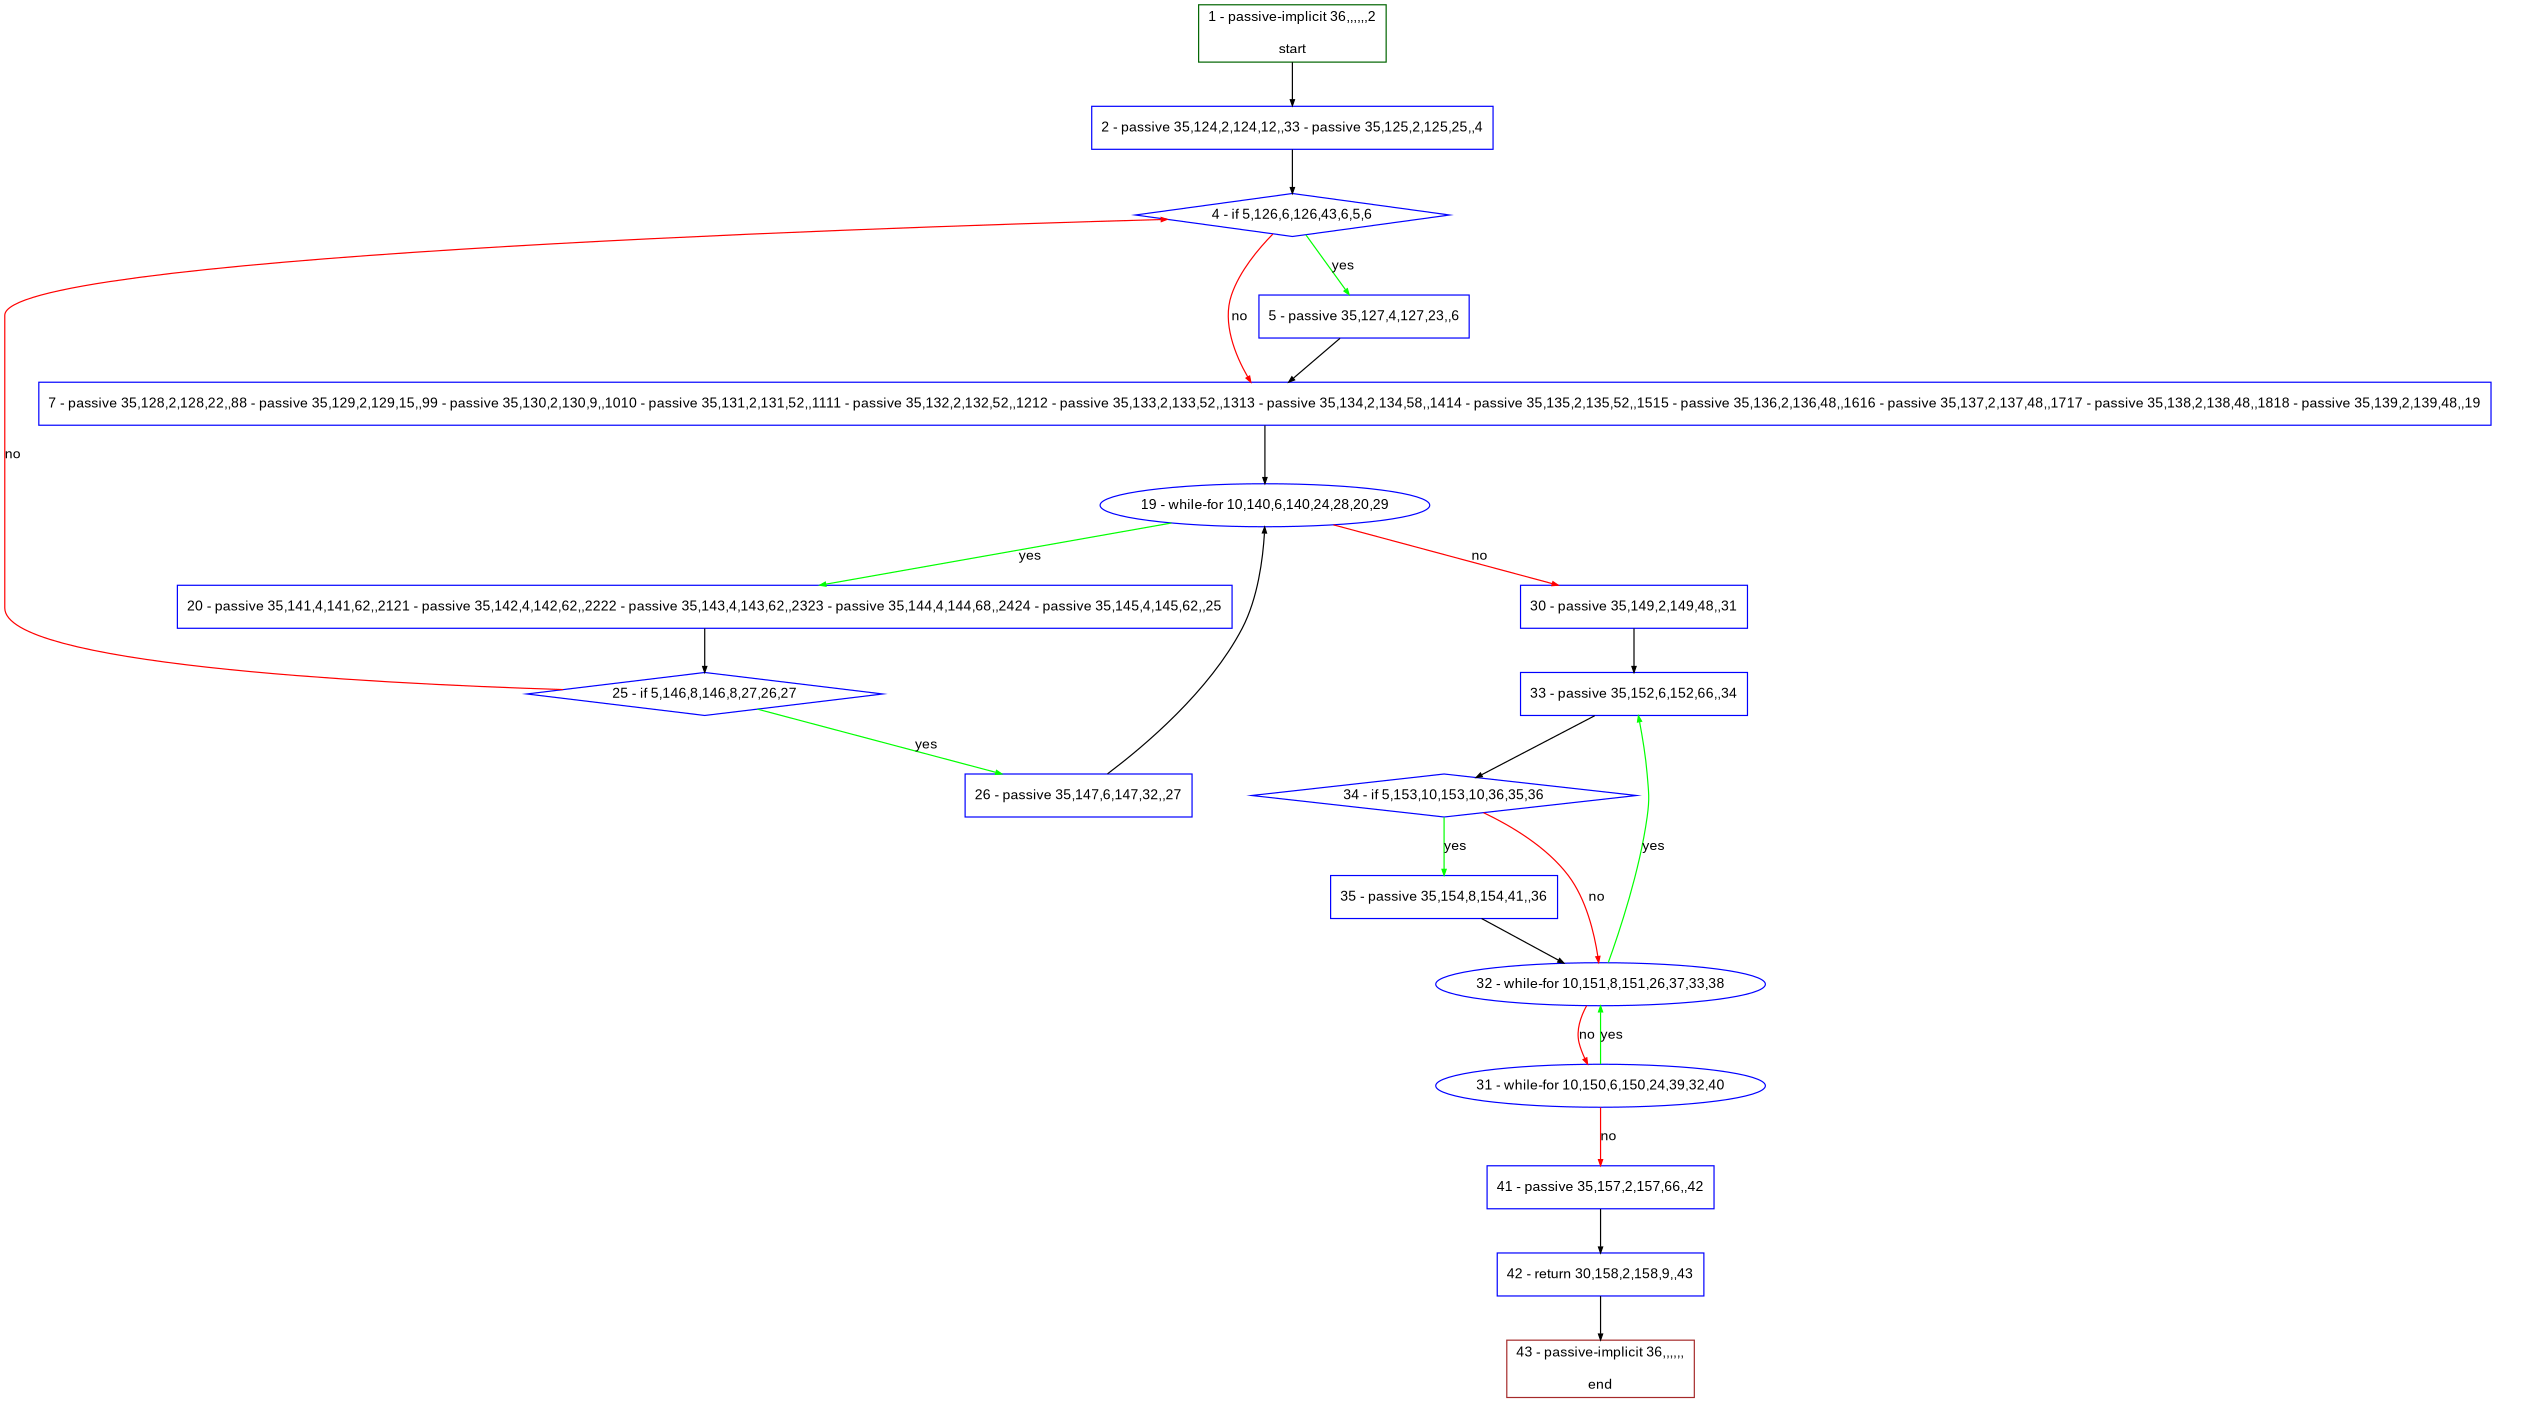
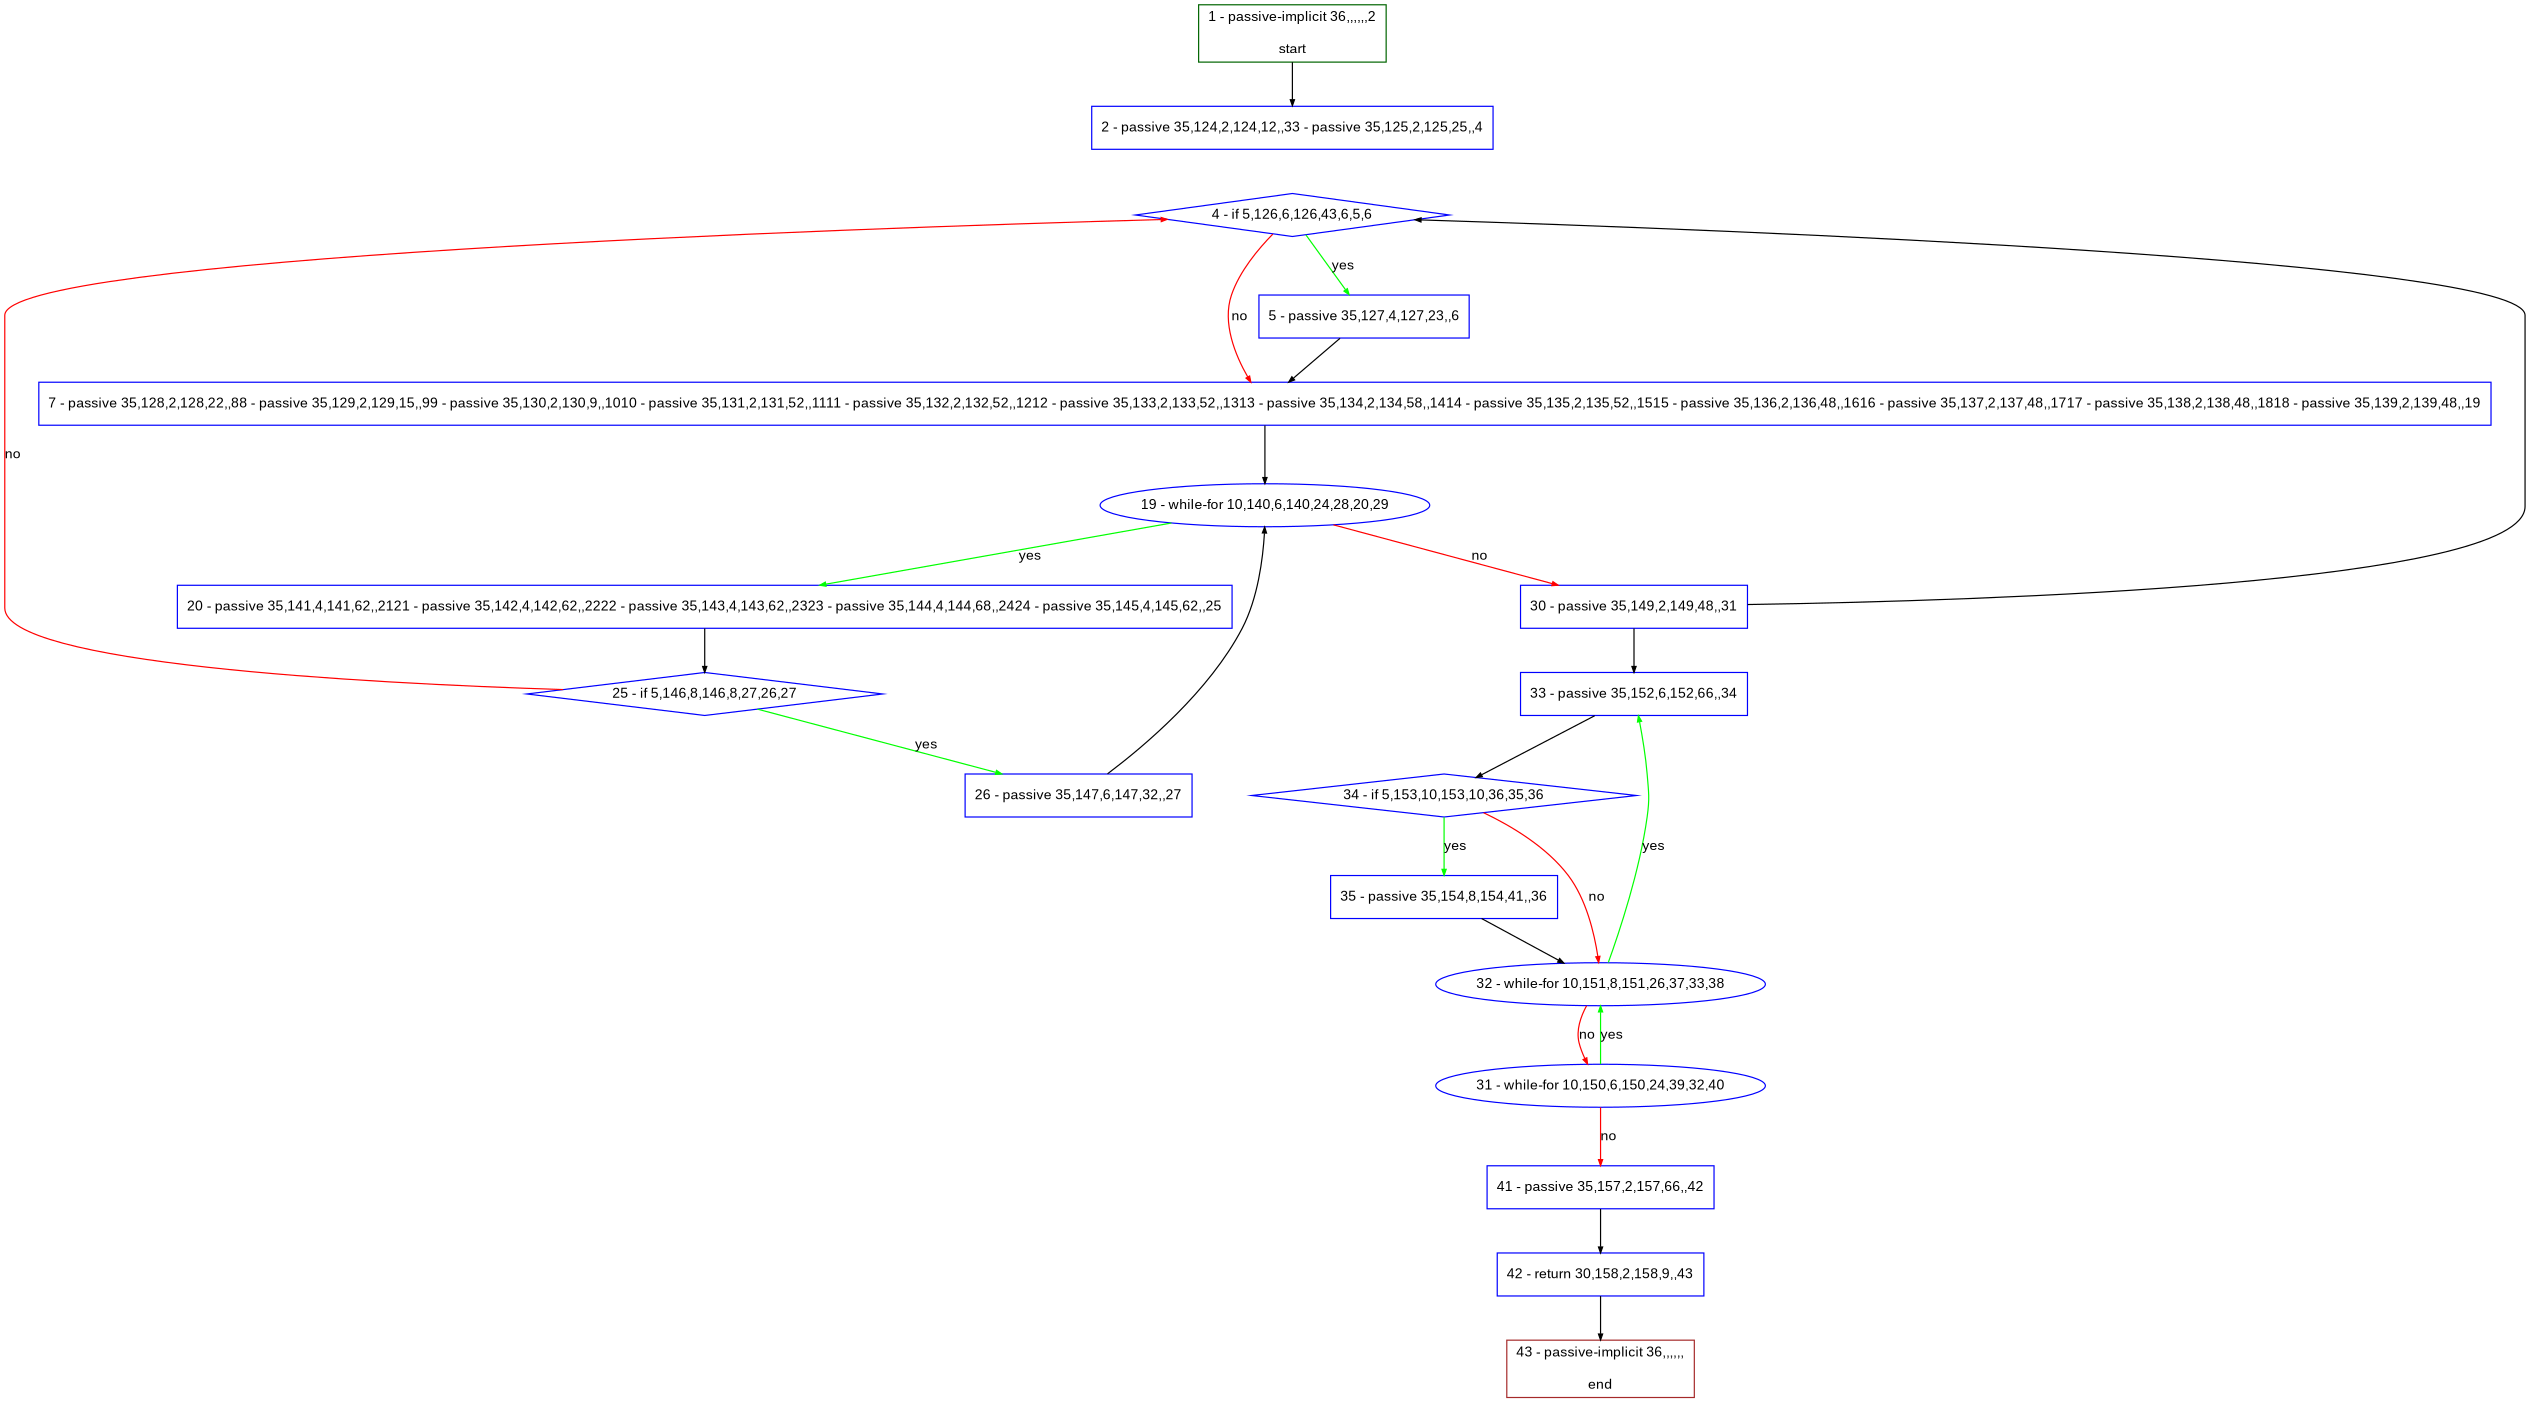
(1292, 168) -> (2467, 292)
